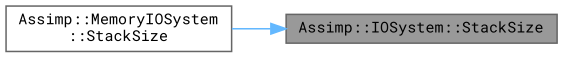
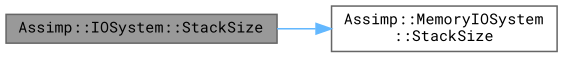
(251, 29) -> (296, 29)
